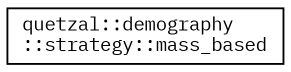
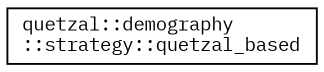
(145, 36) -> (162, 36)
